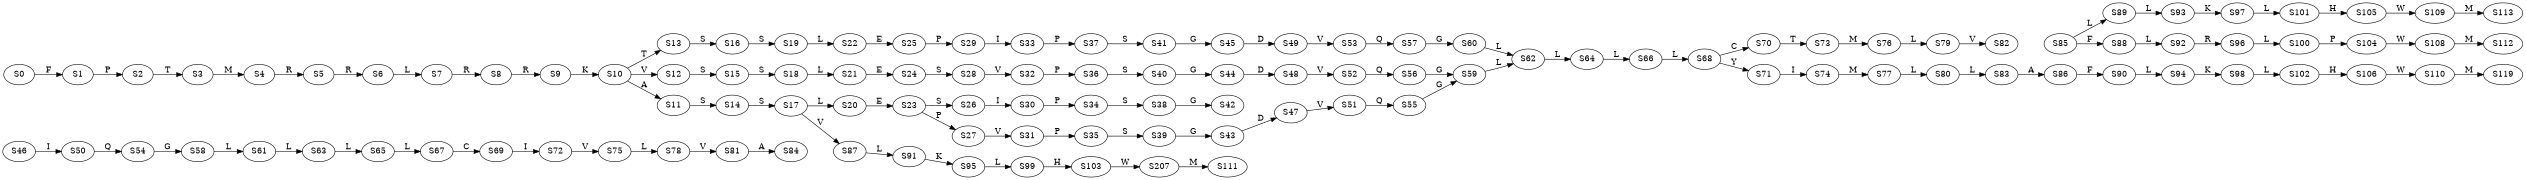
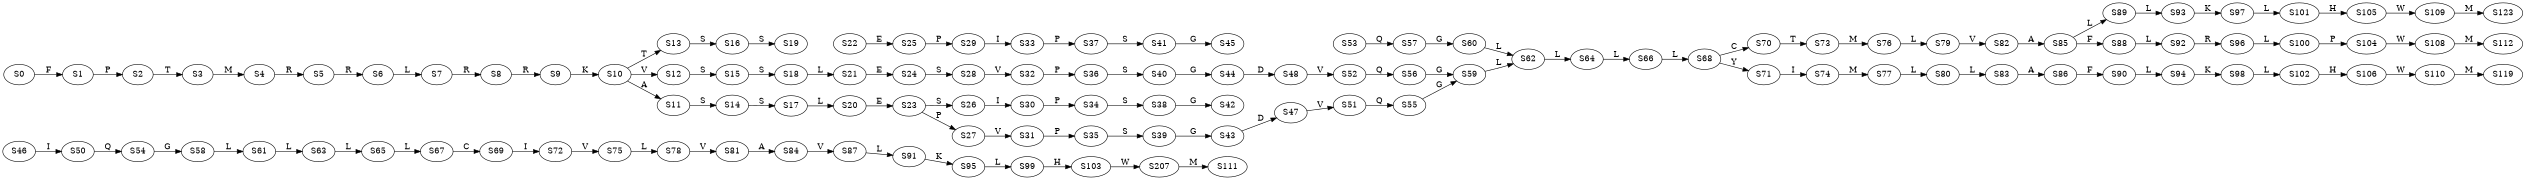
(2503, 13) -> (2503, 13)
(818, 44) -> none
(1291, 44) -> none
none -> (2028, 44)
(818, 127) -> (818, 151)
